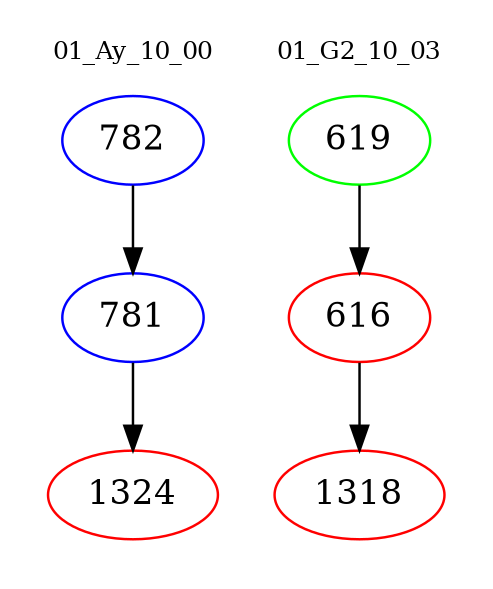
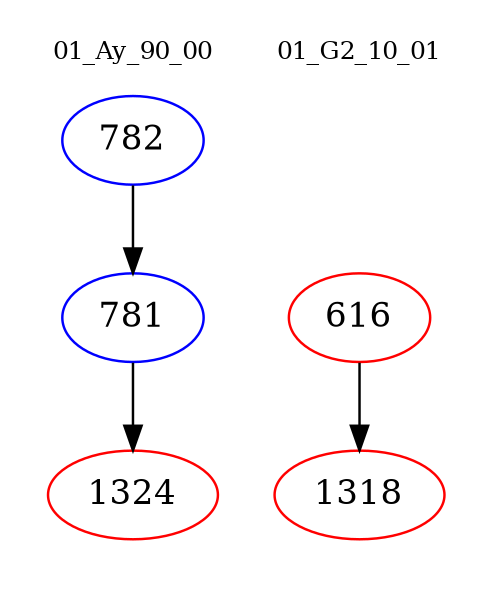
(133, 53) -> (133, 53)
(360, 53) -> (360, 53)
(360, 140) -> none
